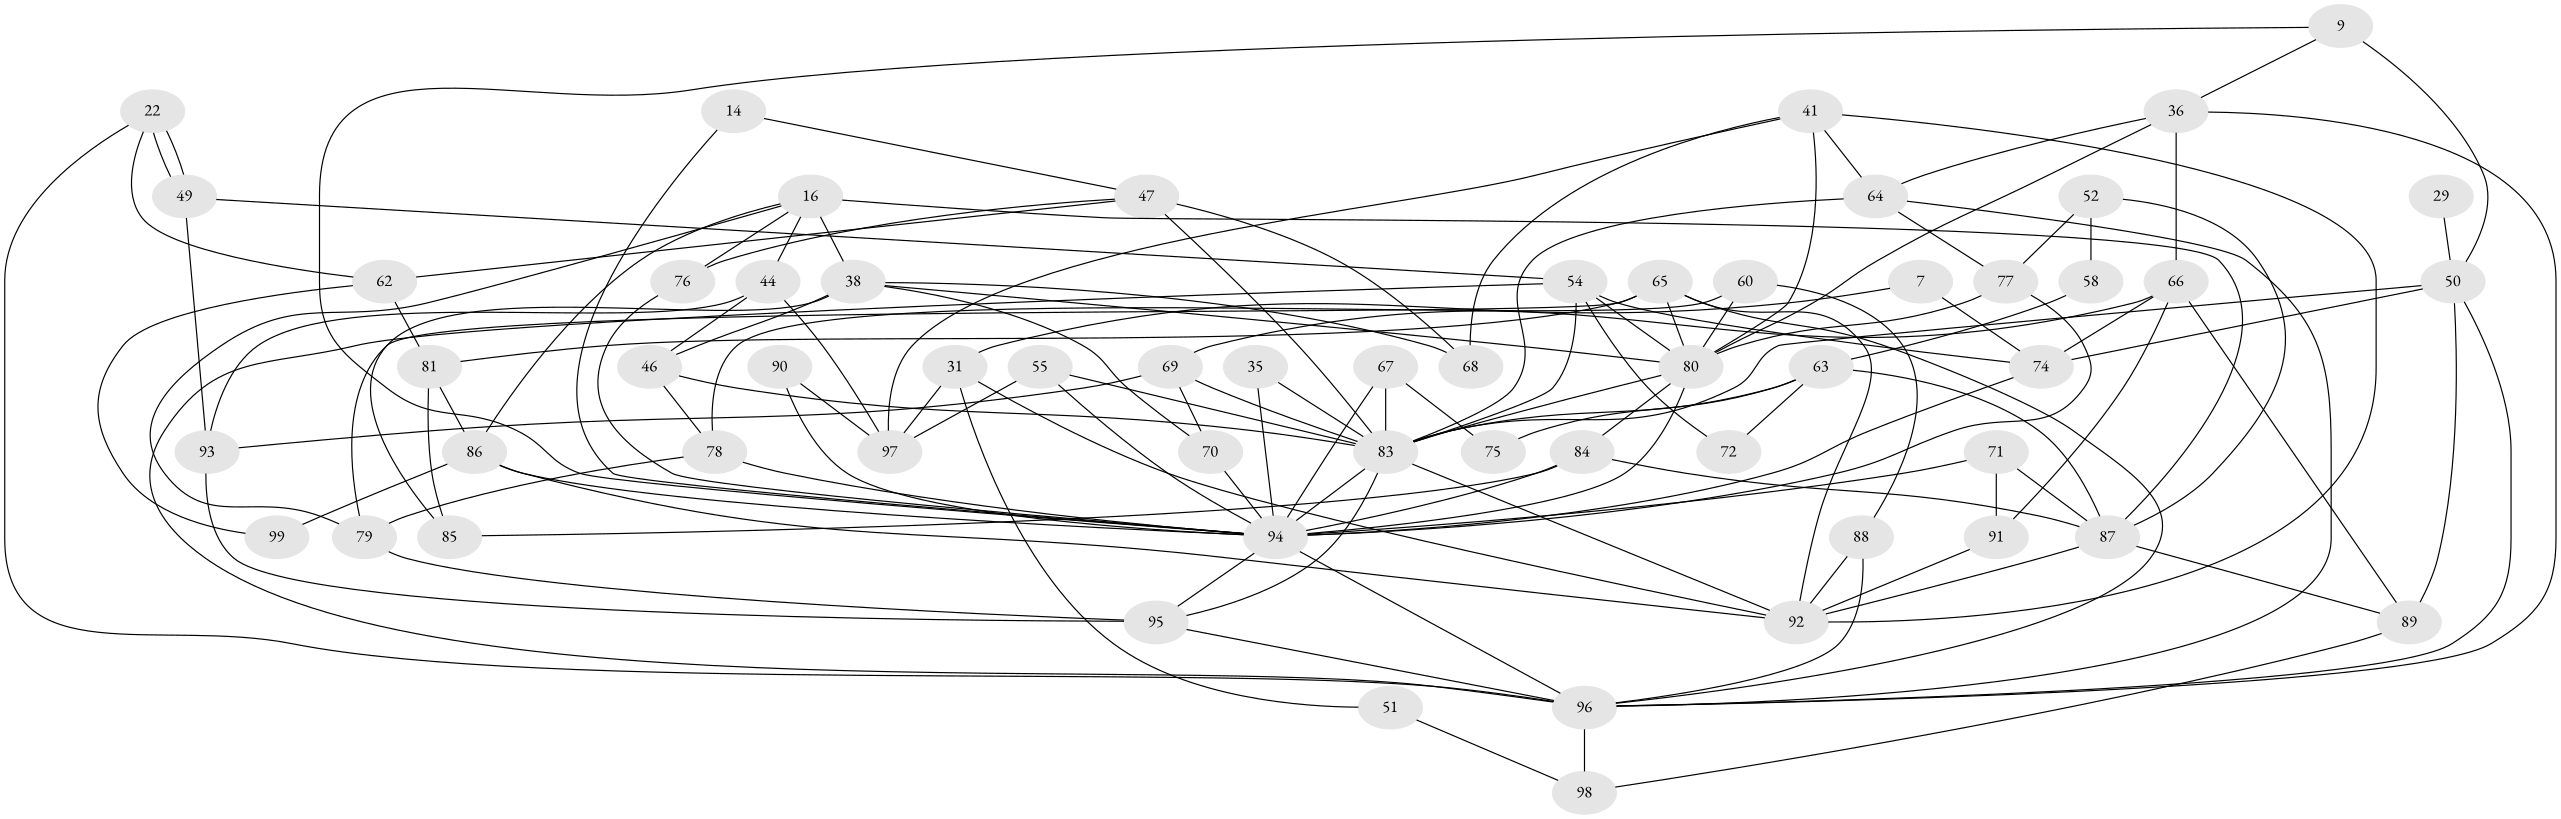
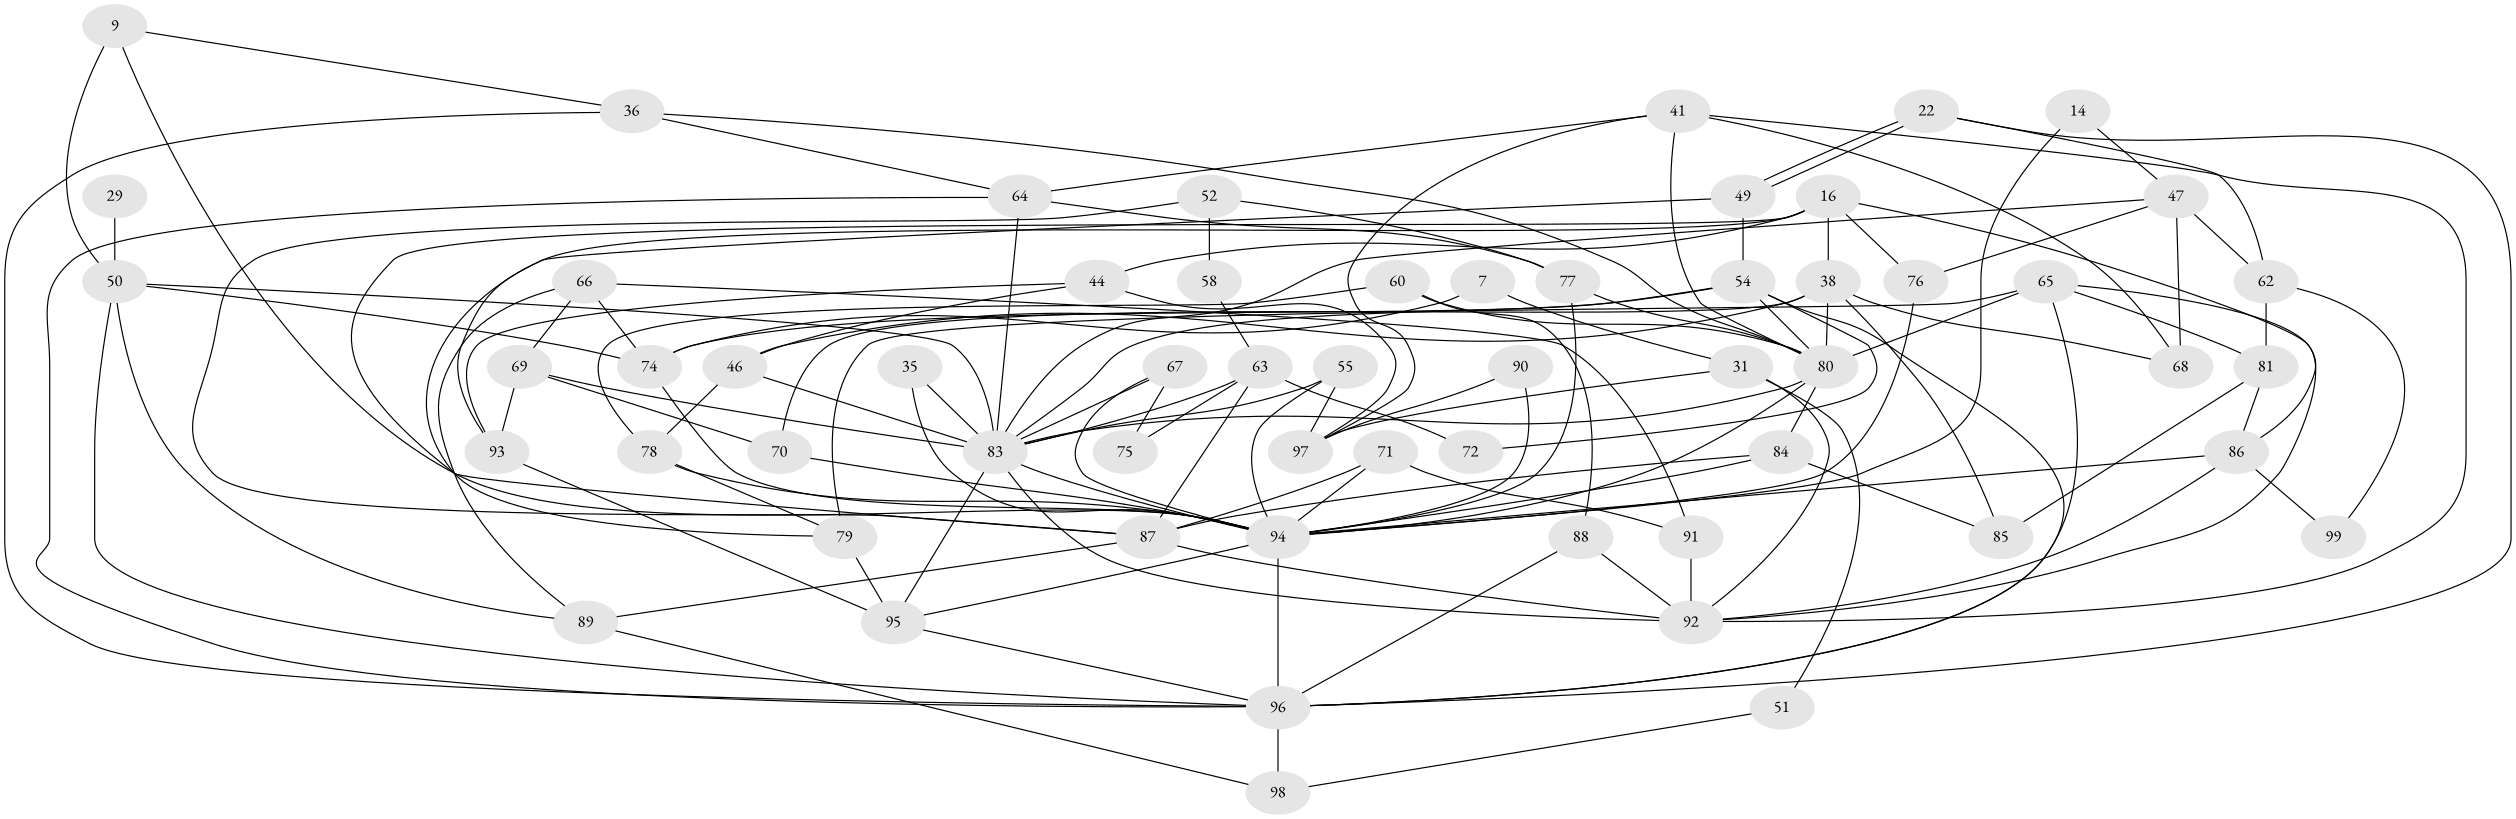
(2176, 196) -> none
